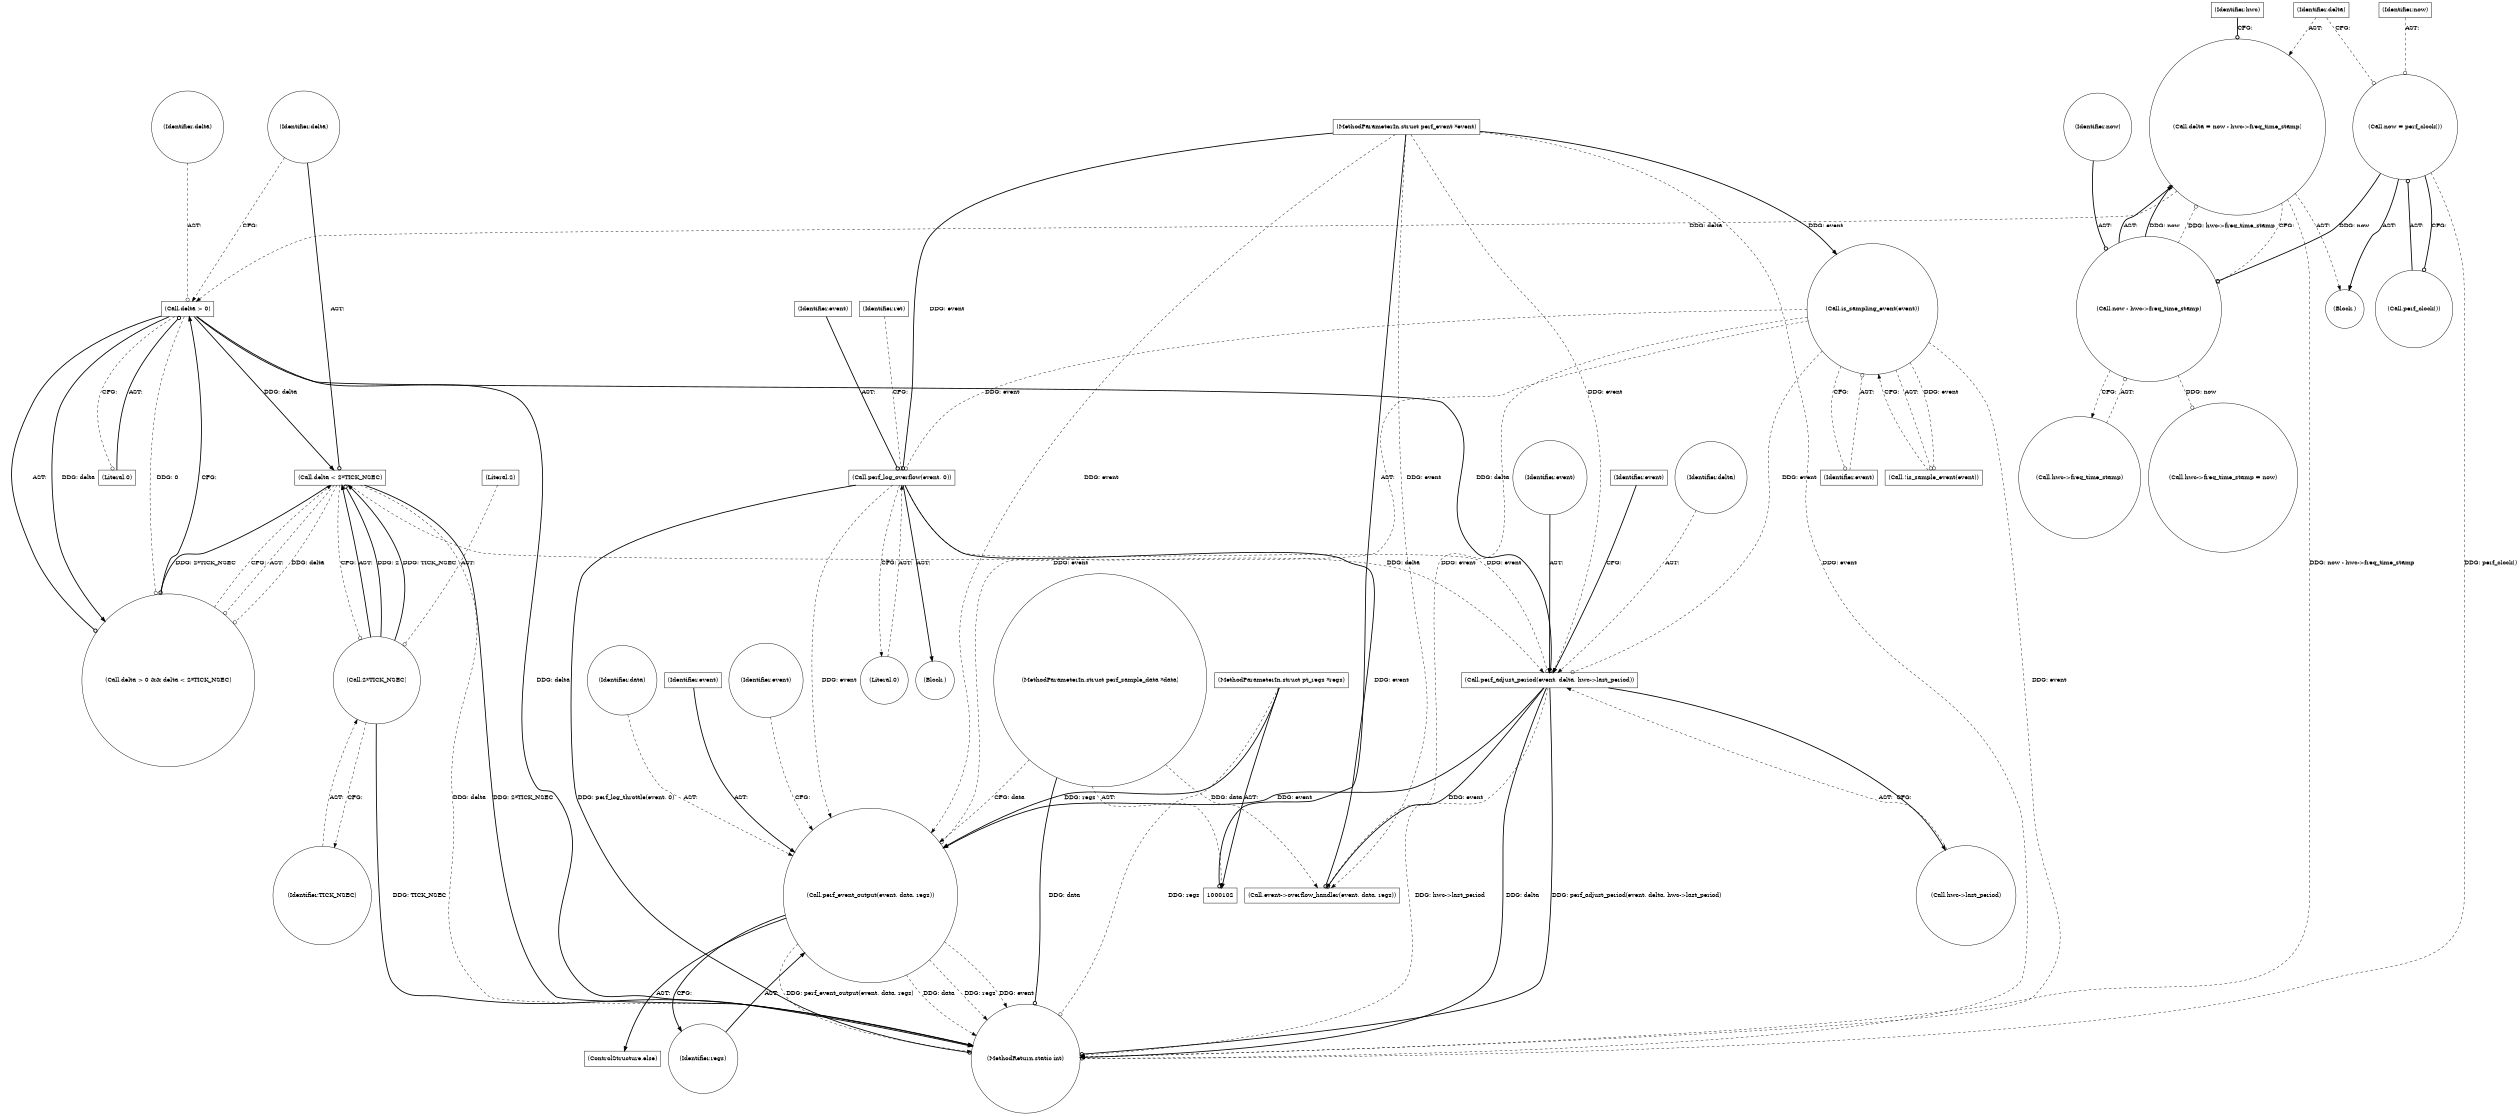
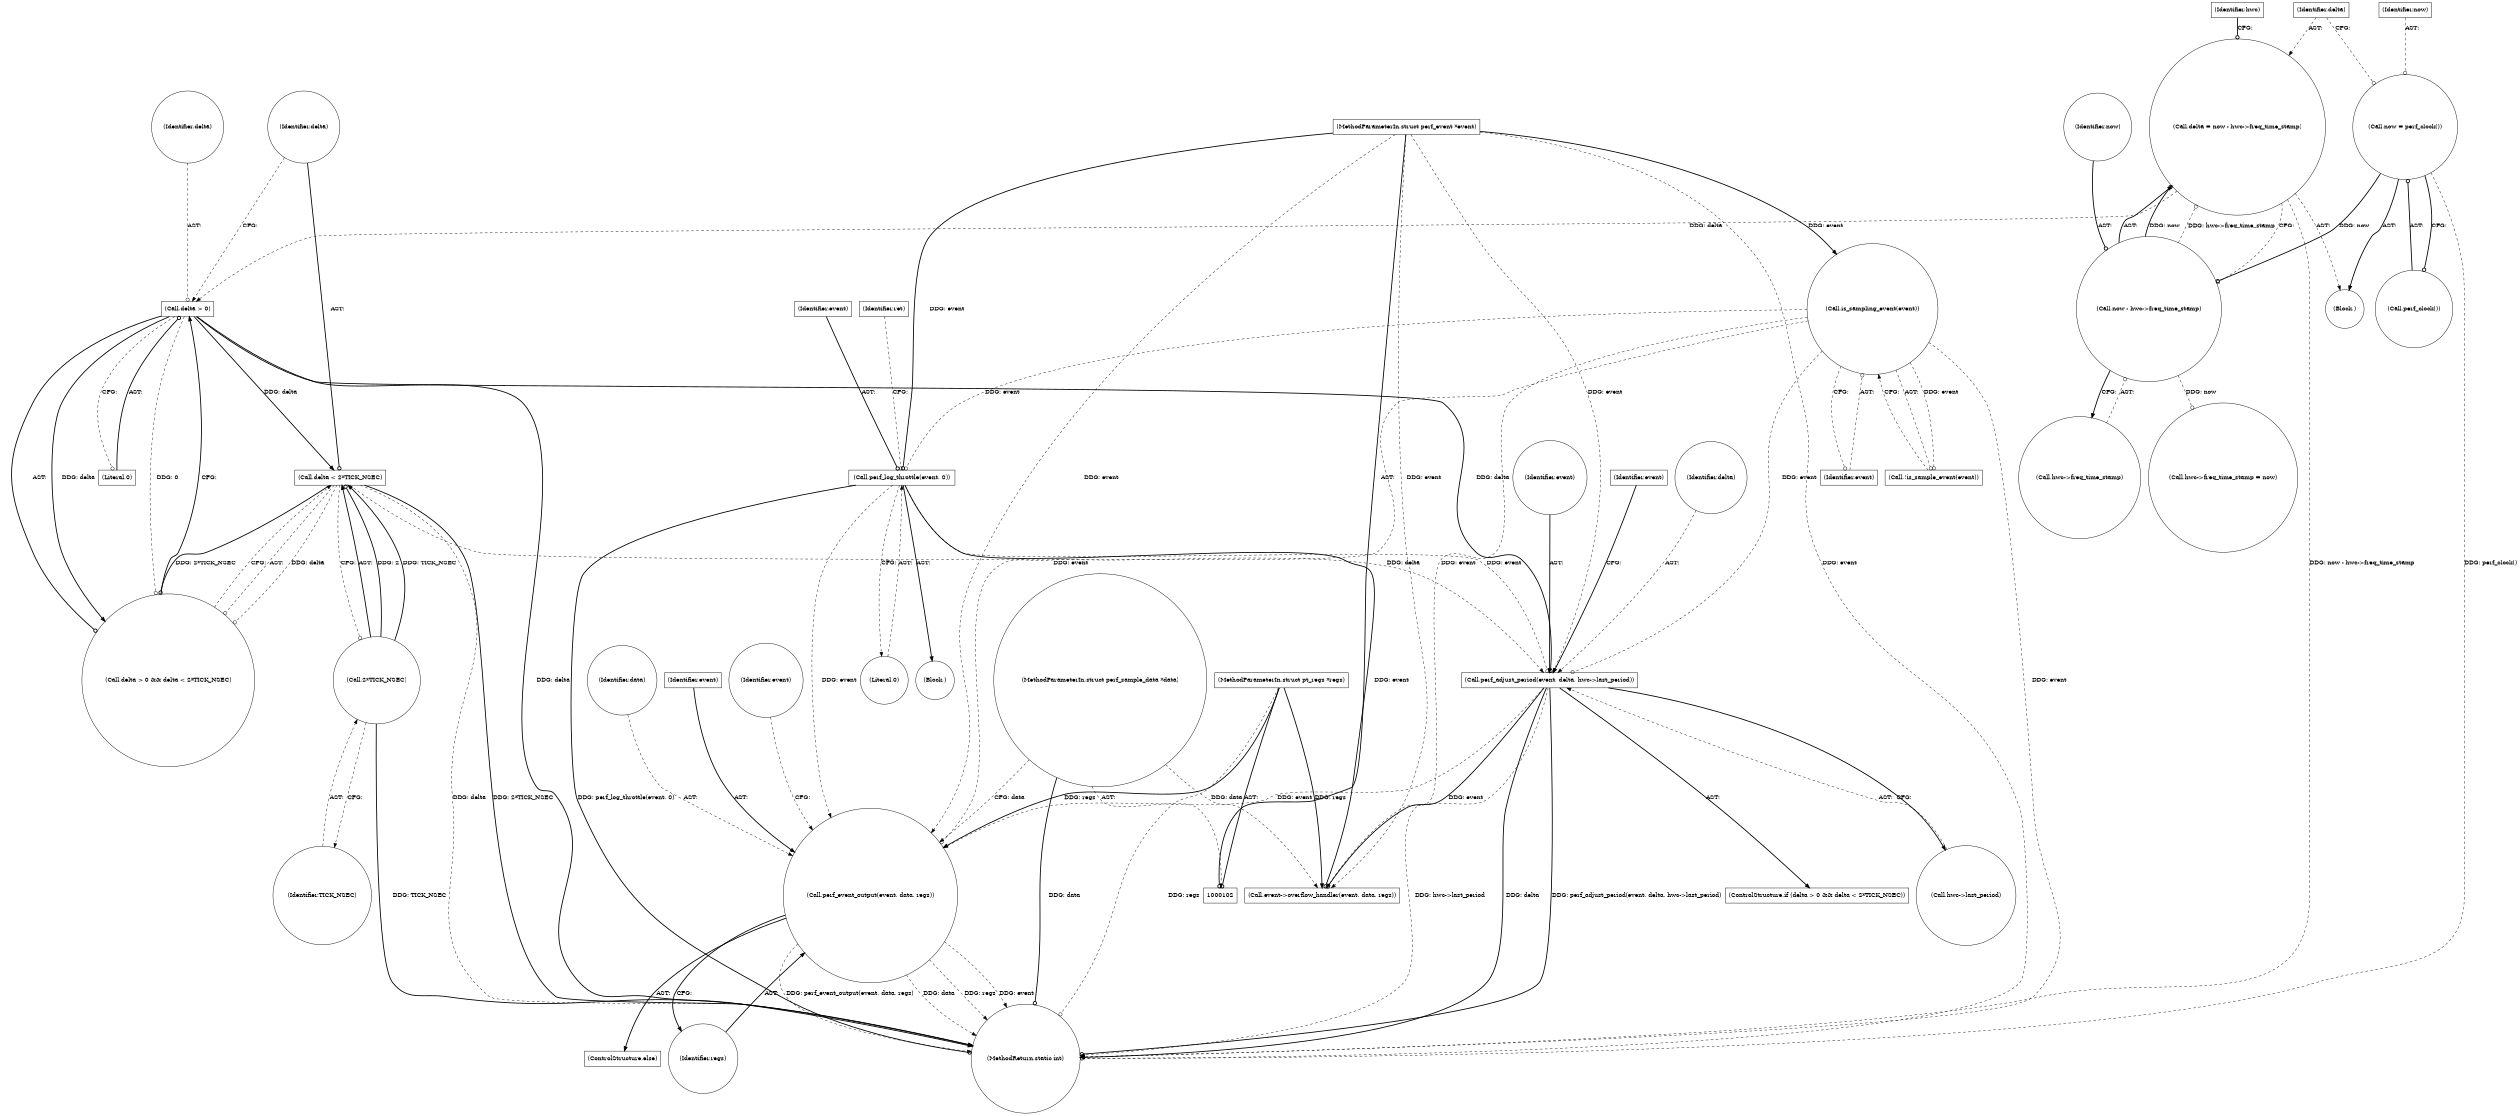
(2100, 392) -> (2100, 392)
(500, 478) -> none
(902, 478) -> (902, 478)
none -> (1312, 784)
(1248, 785) -> (1248, 785)
(1275, 795) -> (1275, 795)
none -> (1817, 896)
